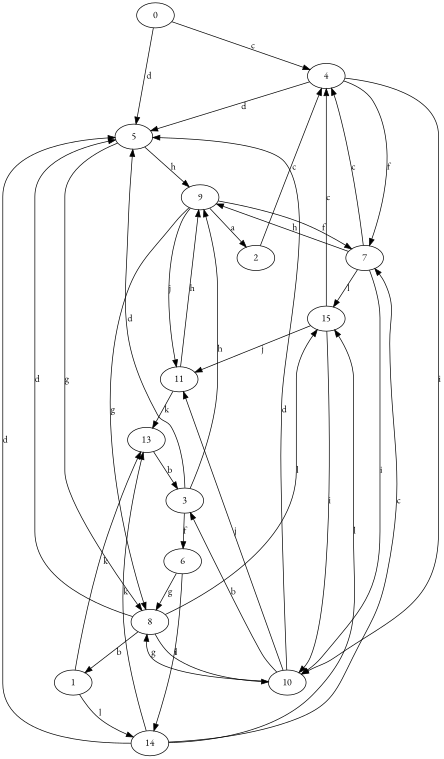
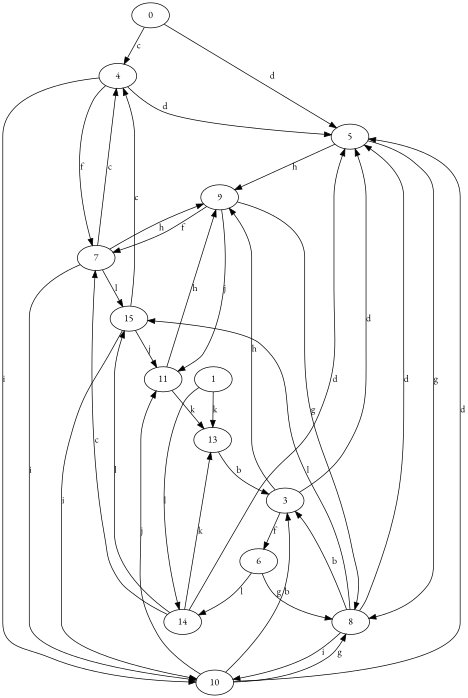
(256, 258) -> none
(114, 650) -> (326, 561)
